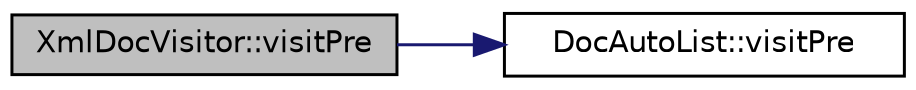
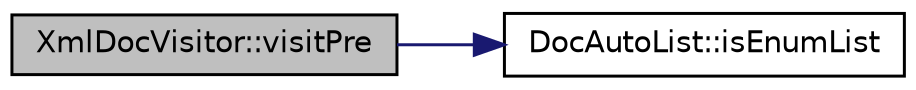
(704, 45) -> (704, 45)
